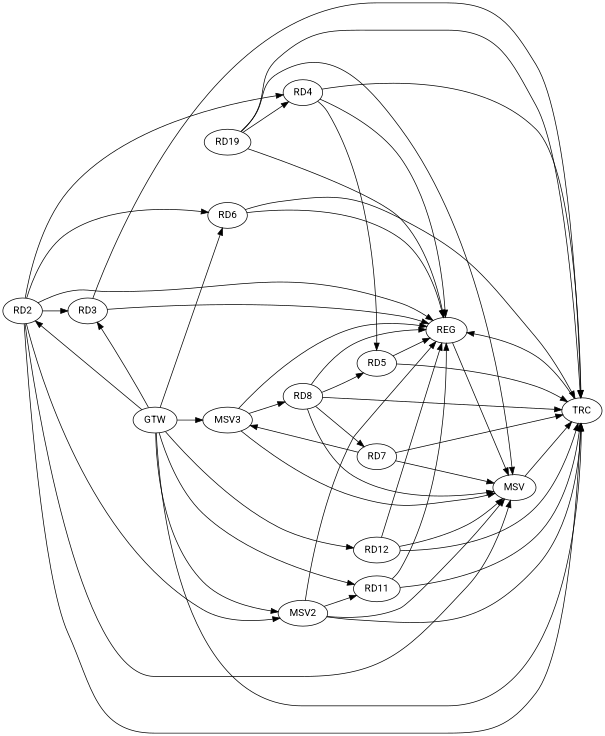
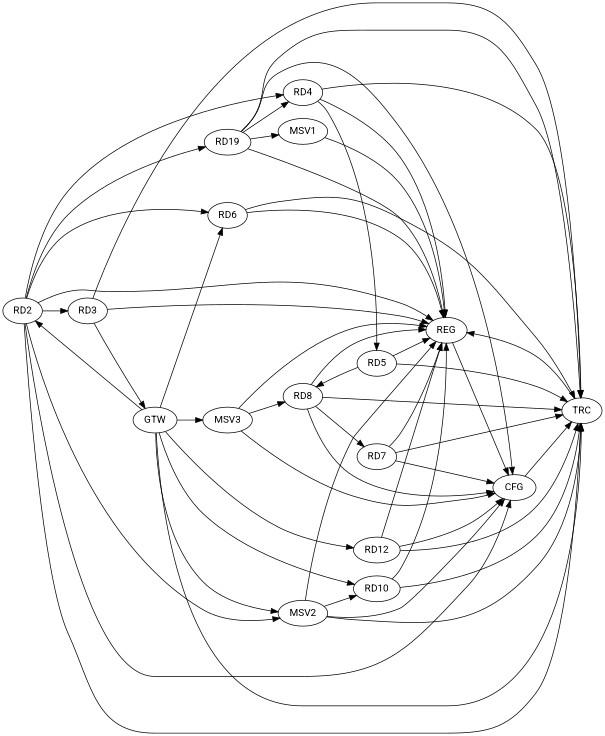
none -> (303, 131)
none -> (89, 198)
(125, 368) -> (117, 363)
(340, 385) -> (340, 375)
(308, 440) -> (415, 408)
(514, 488) -> (514, 488)
(377, 589) -> (377, 589)
